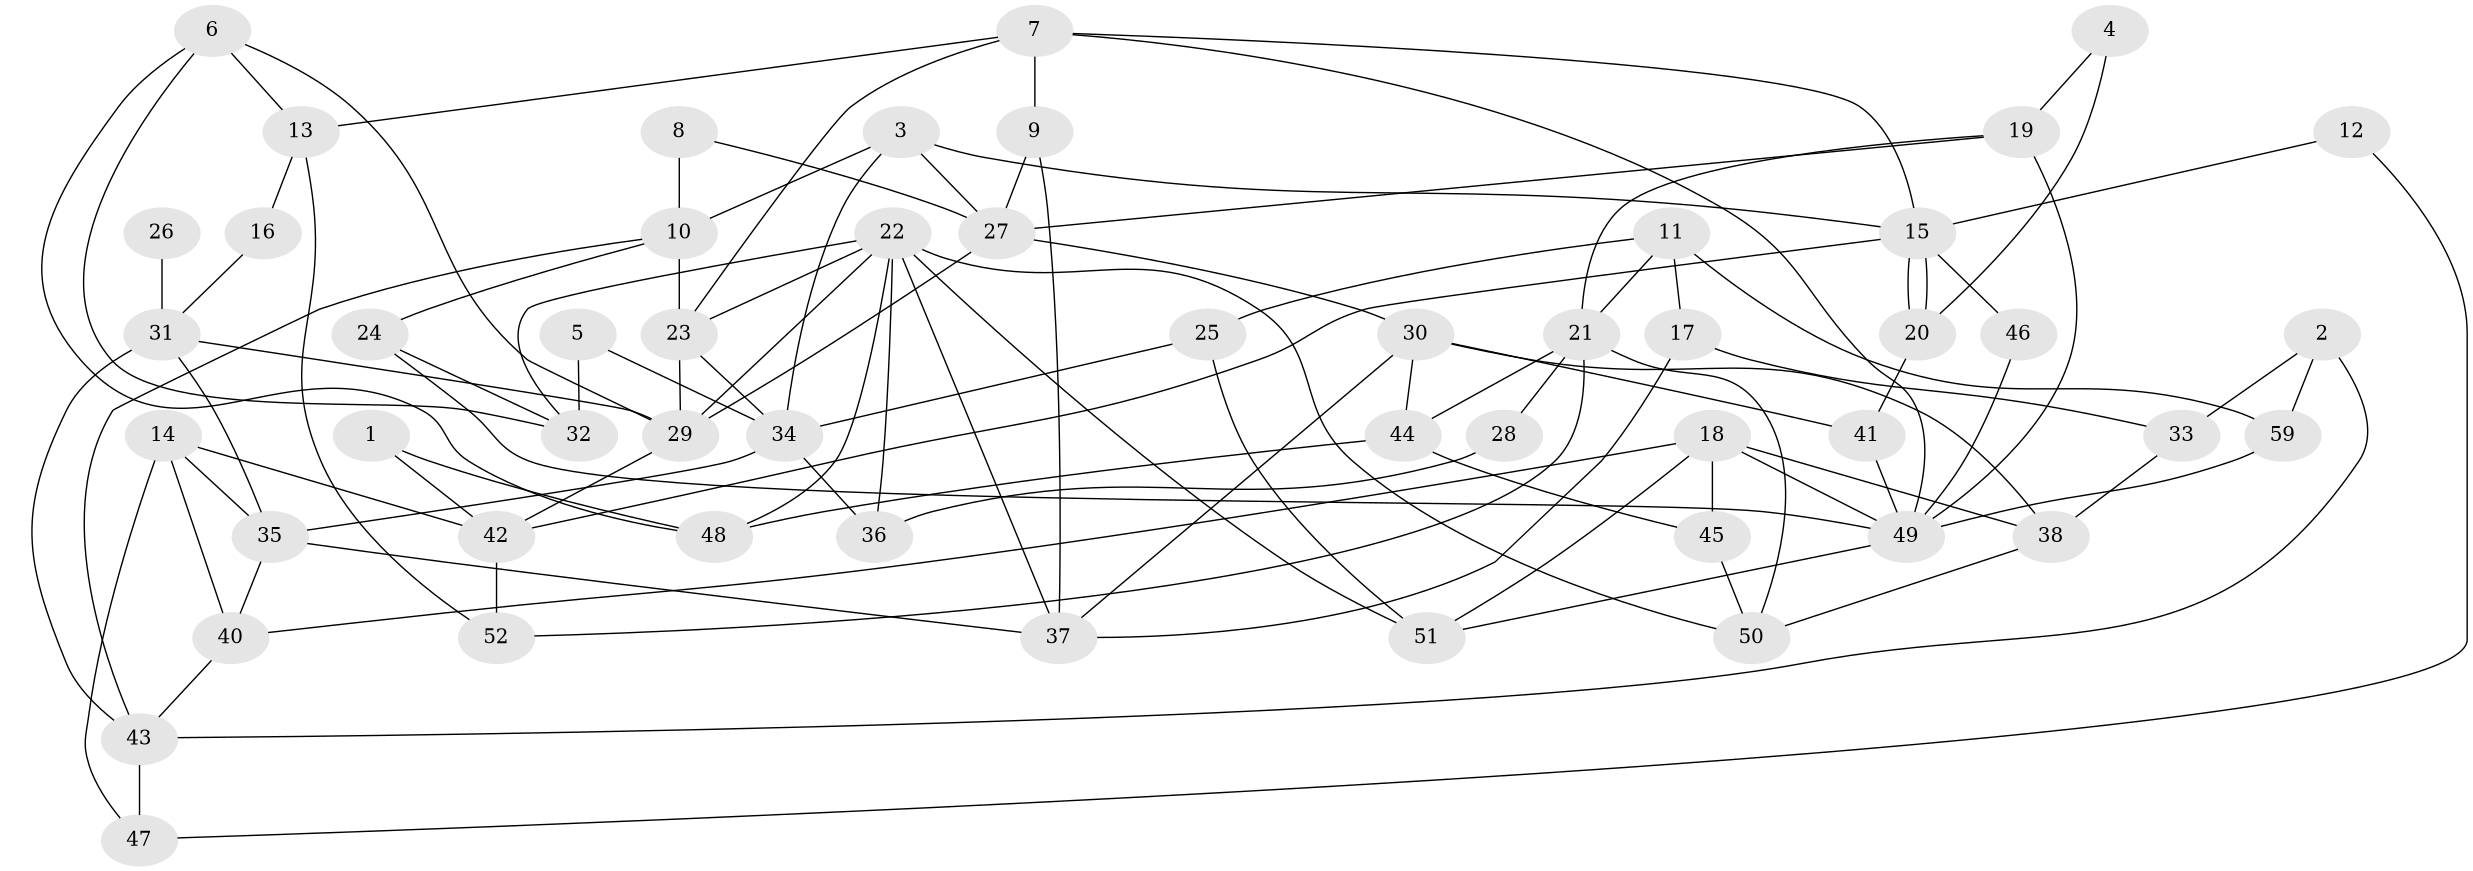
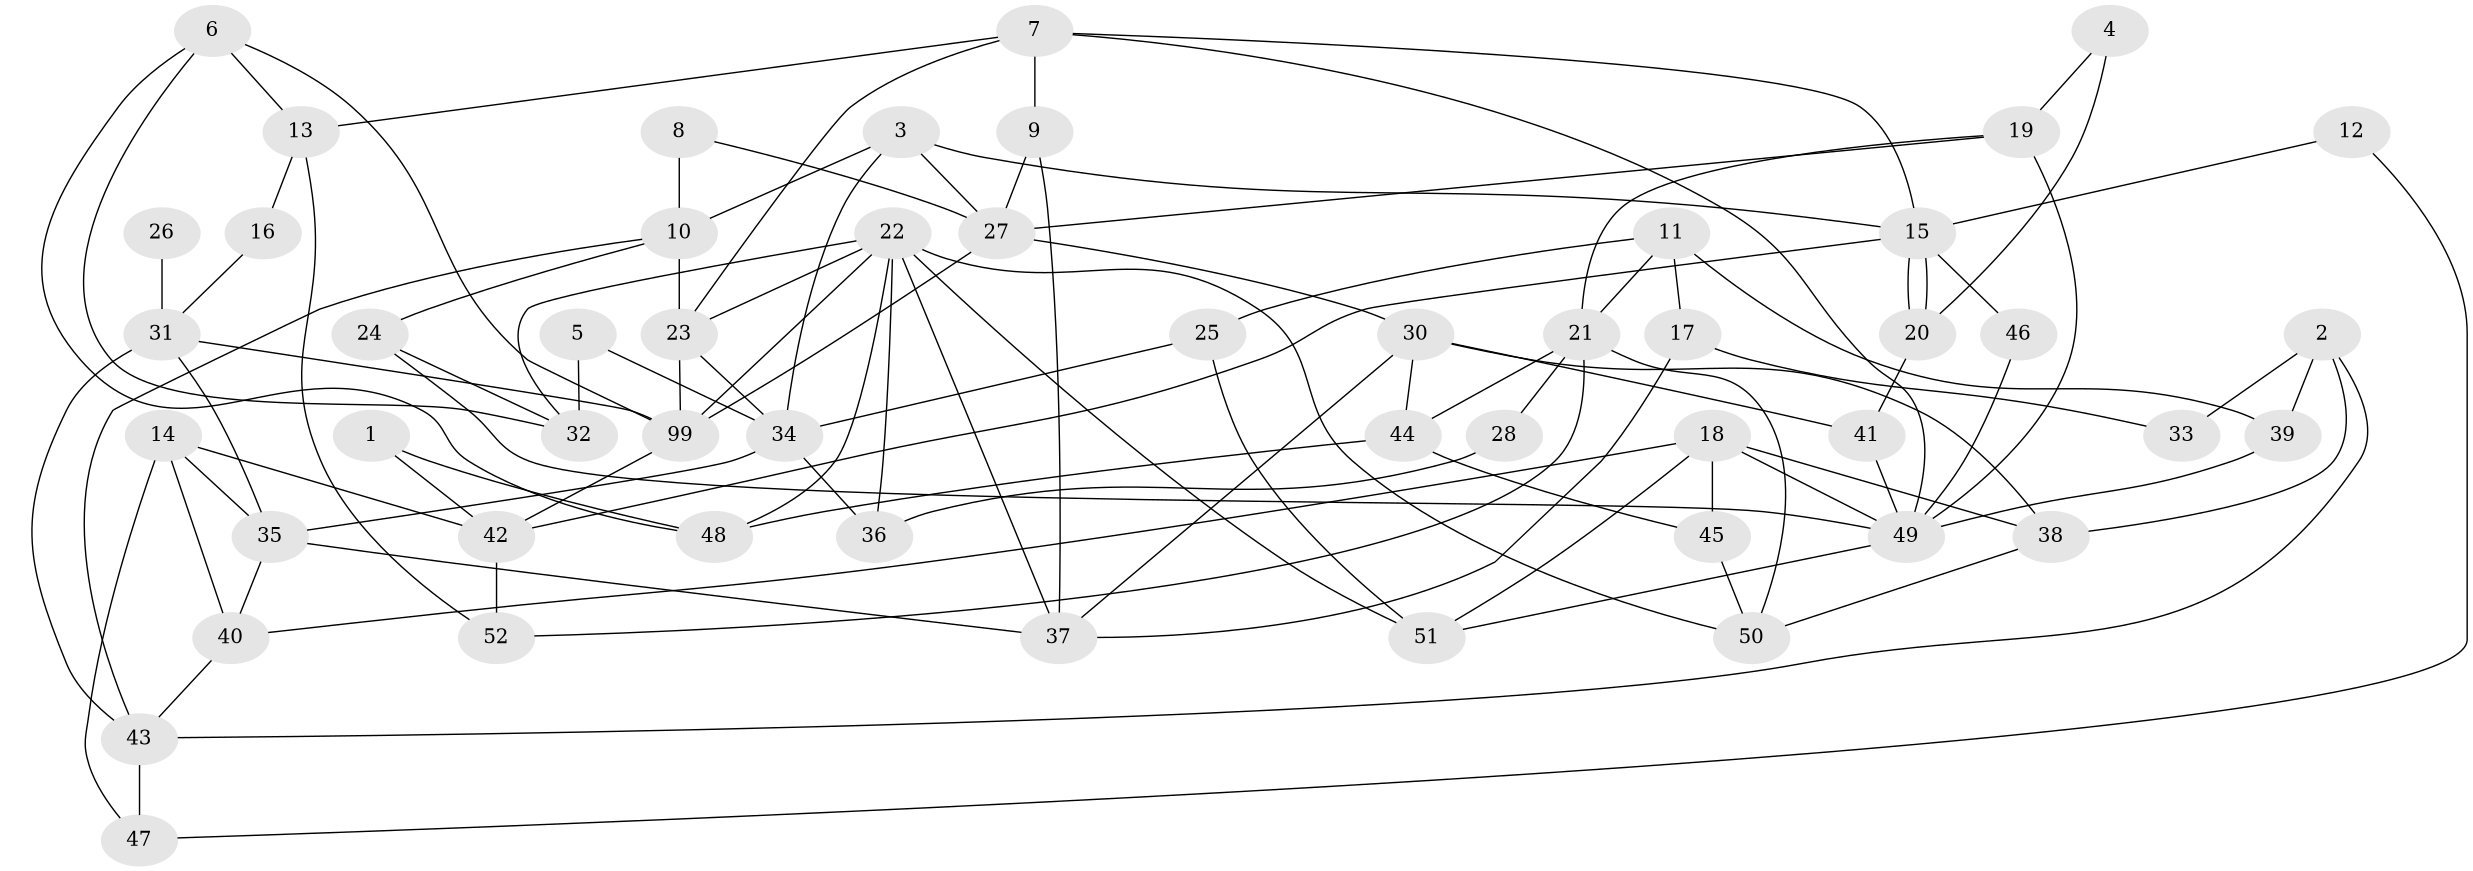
(681, 436) -> (681, 436)
(2283, 436) -> (2283, 436)
(2127, 479) -> (2267, 496)
